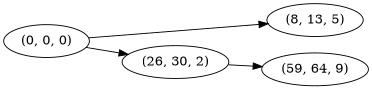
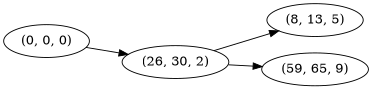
(174, 31) -> (242, 42)
(315, 69) -> (315, 69)
